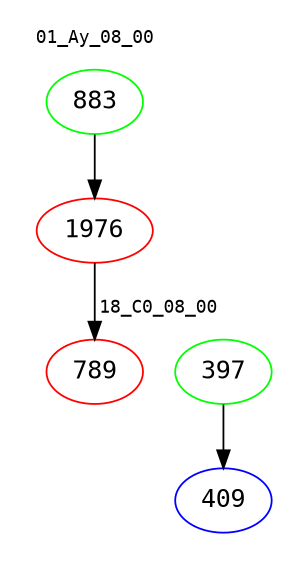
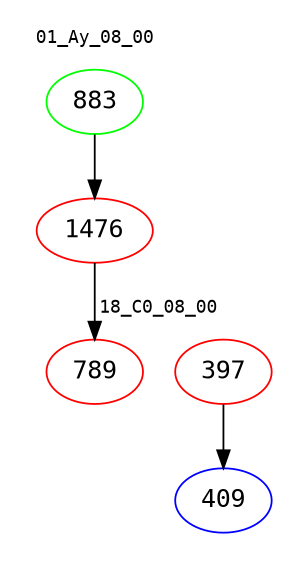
(95, 231) -> (95, 231)
(223, 372) -> (223, 372)
